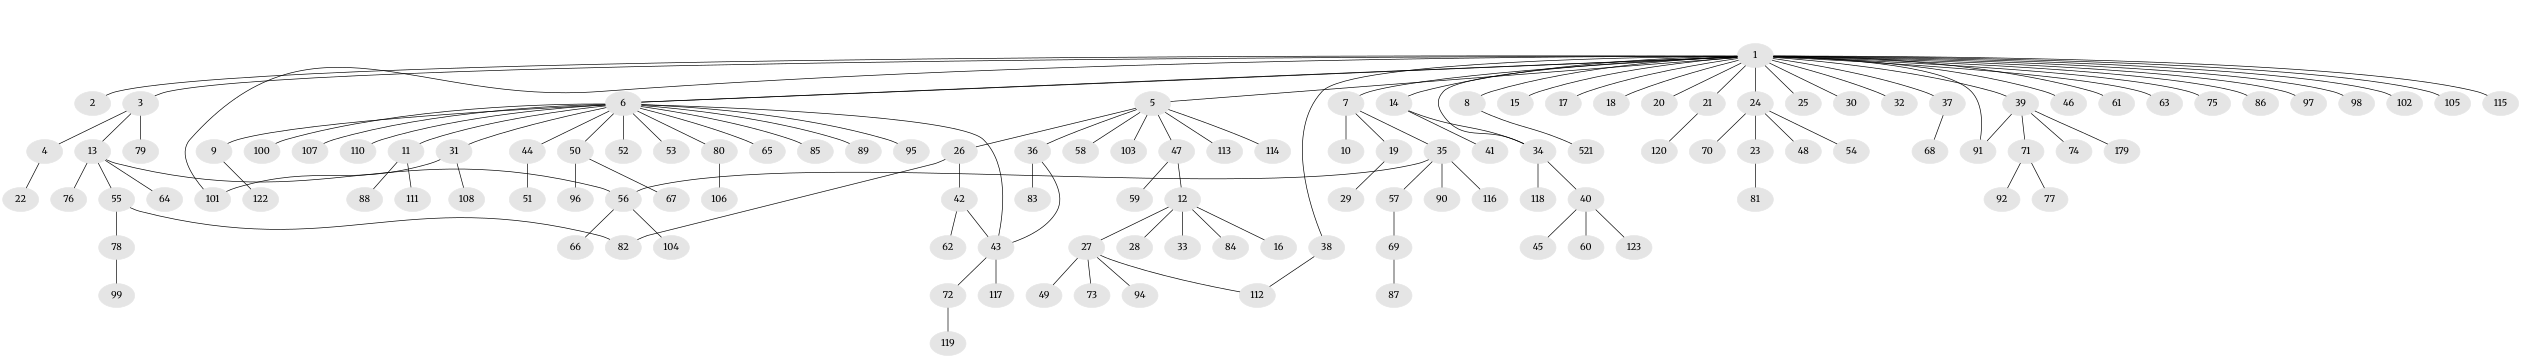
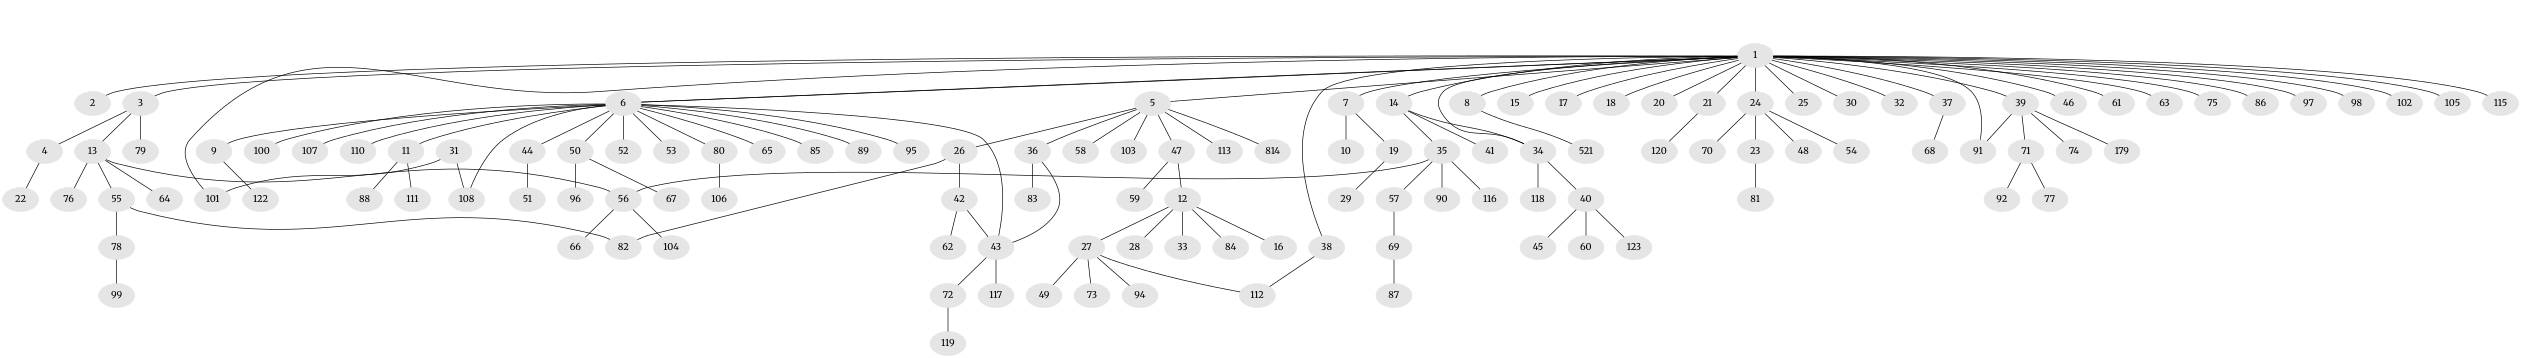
(537, 124) -> (525, 127)
(1394, 128) -> (1418, 127)
(1273, 152) -> (1273, 152)
